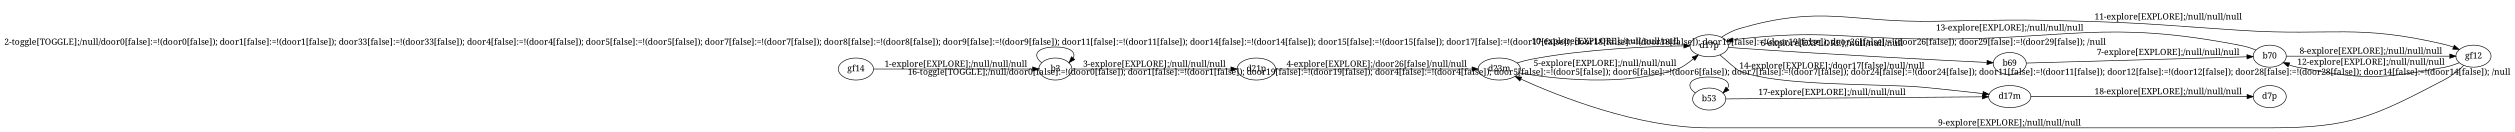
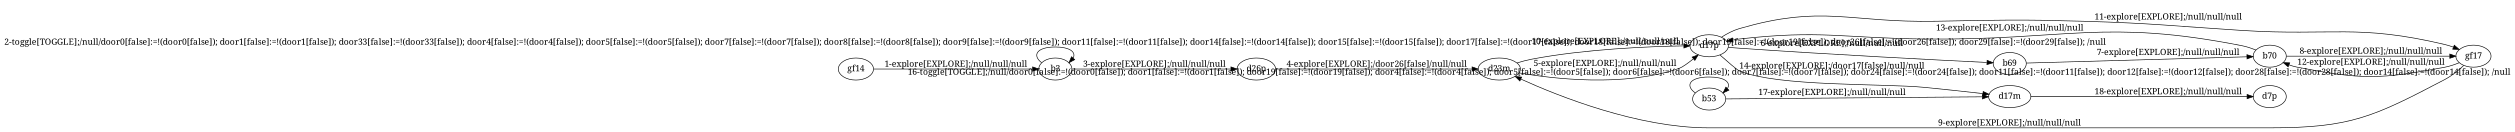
(2473, 56) -> (2473, 56)
(1256, 69) -> (1256, 69)
